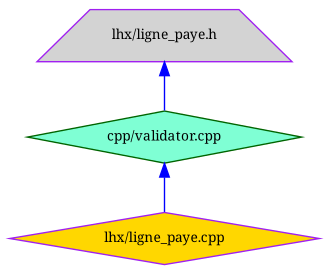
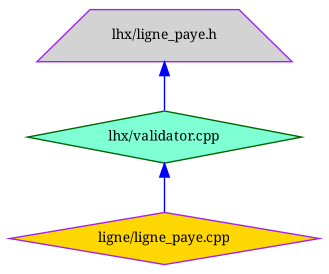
(164, 137) -> (164, 137)
(164, 239) -> (164, 239)
